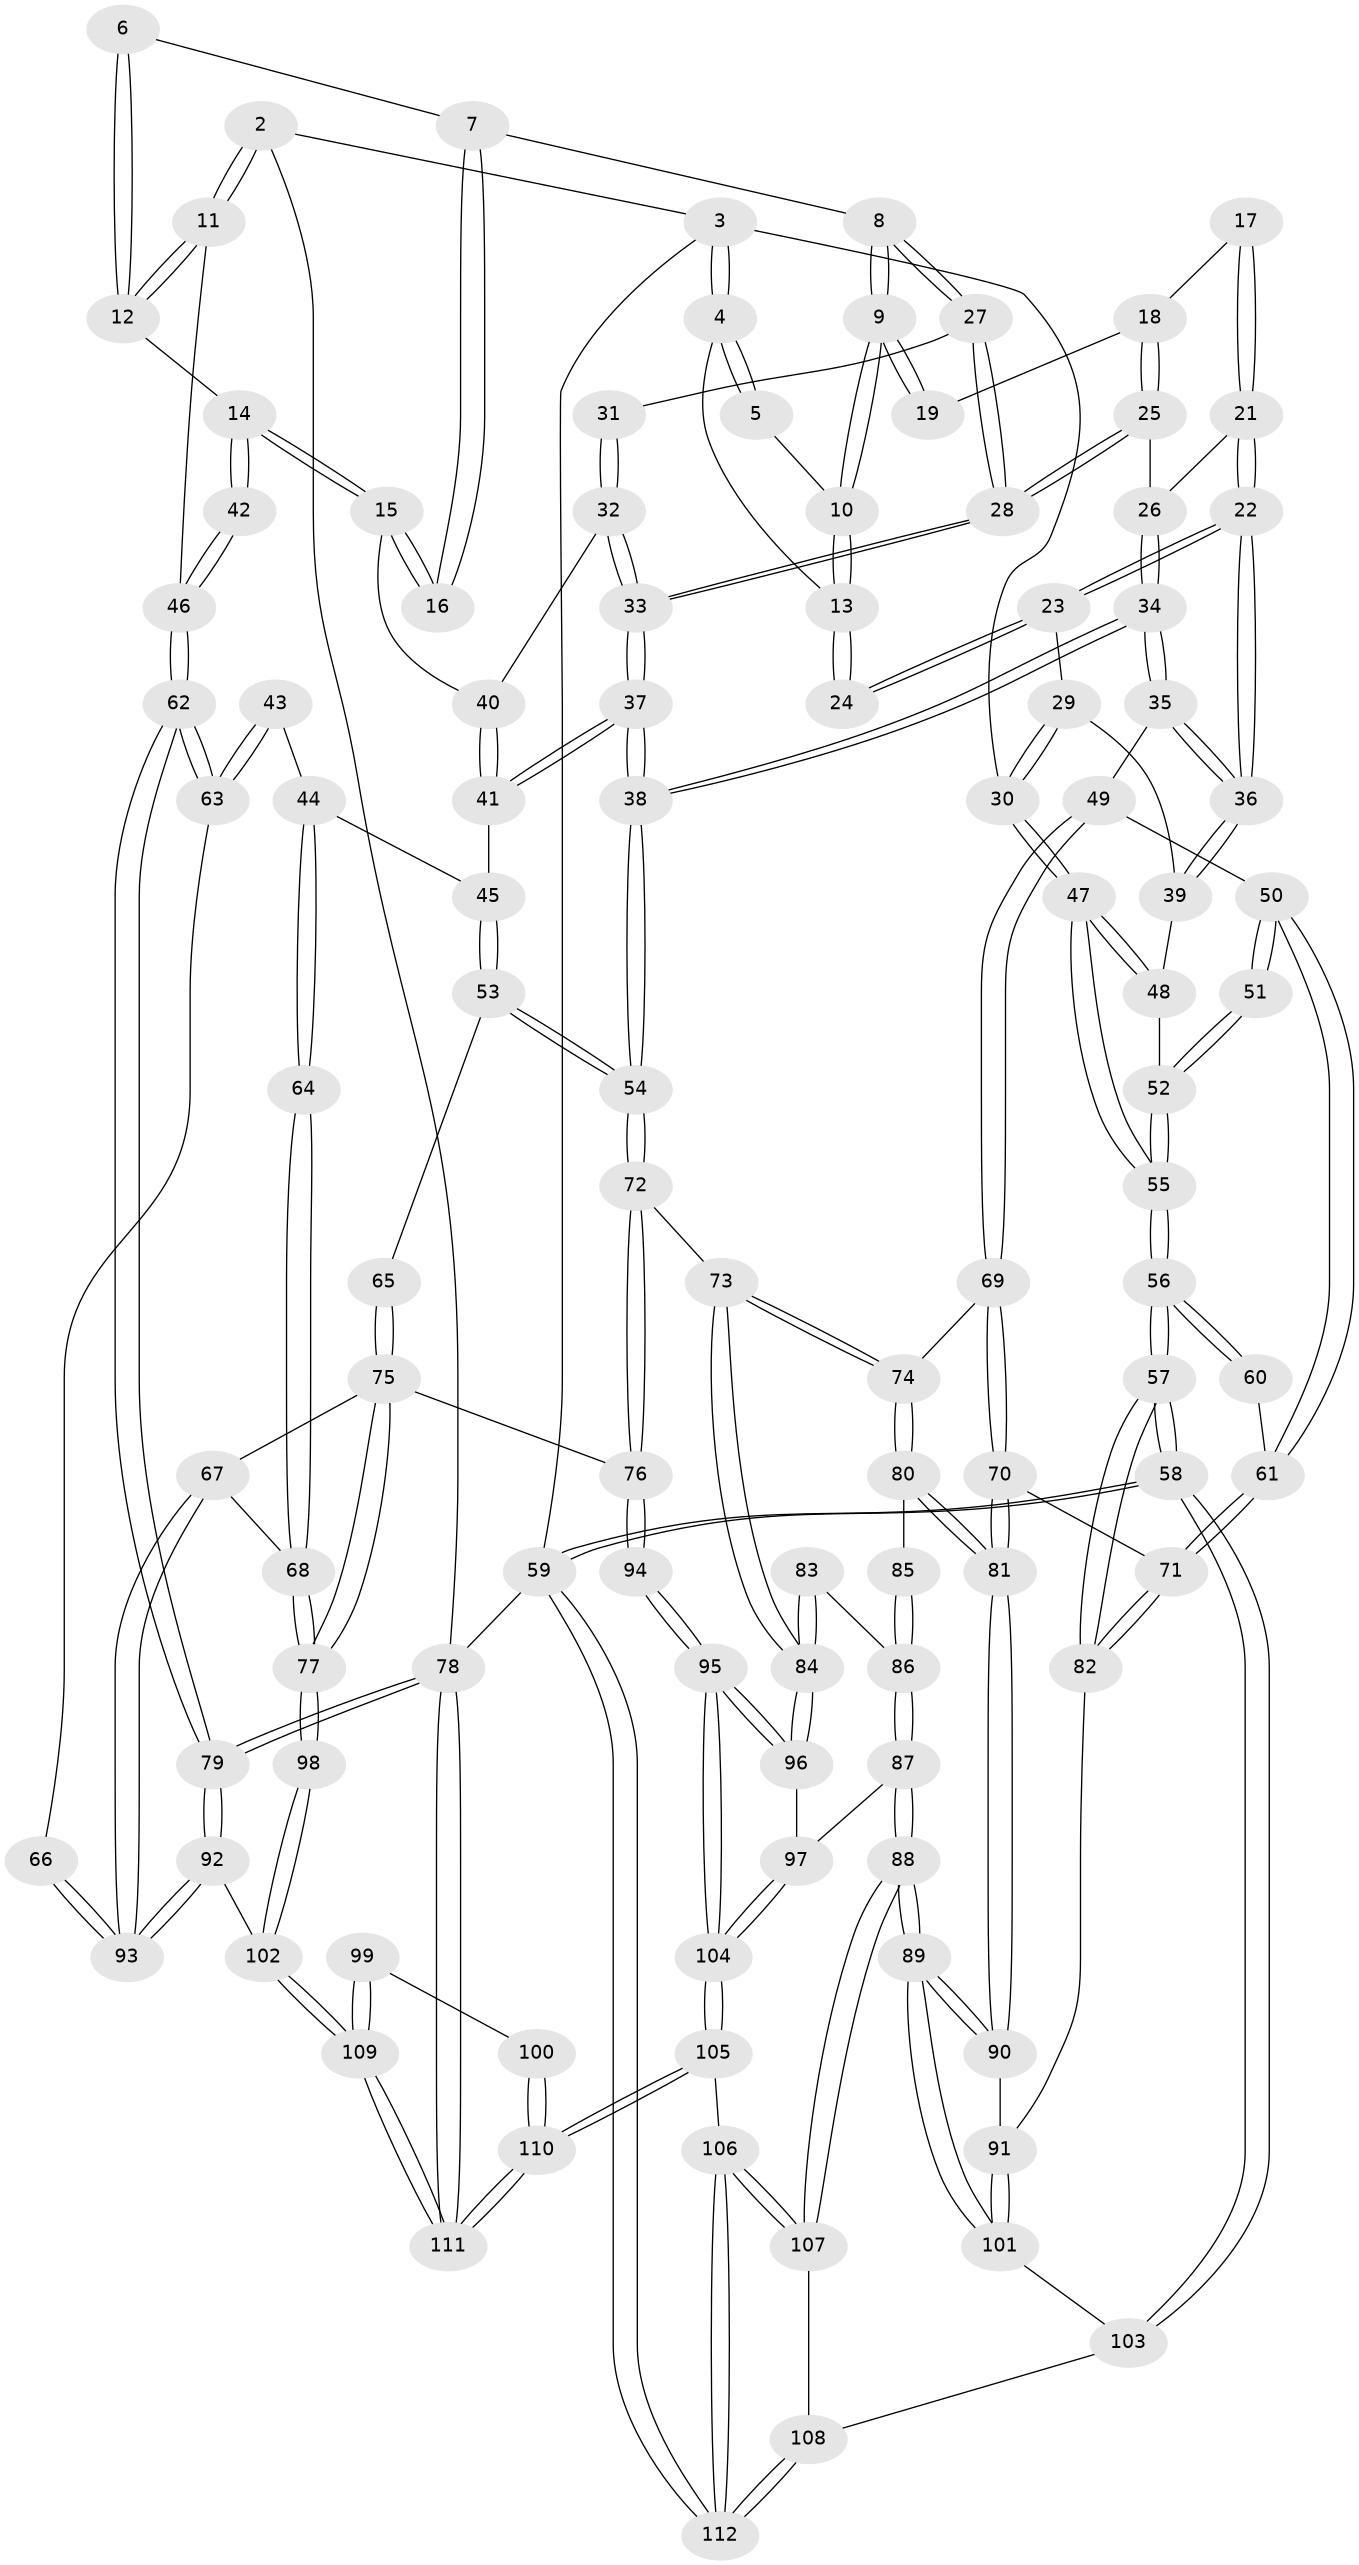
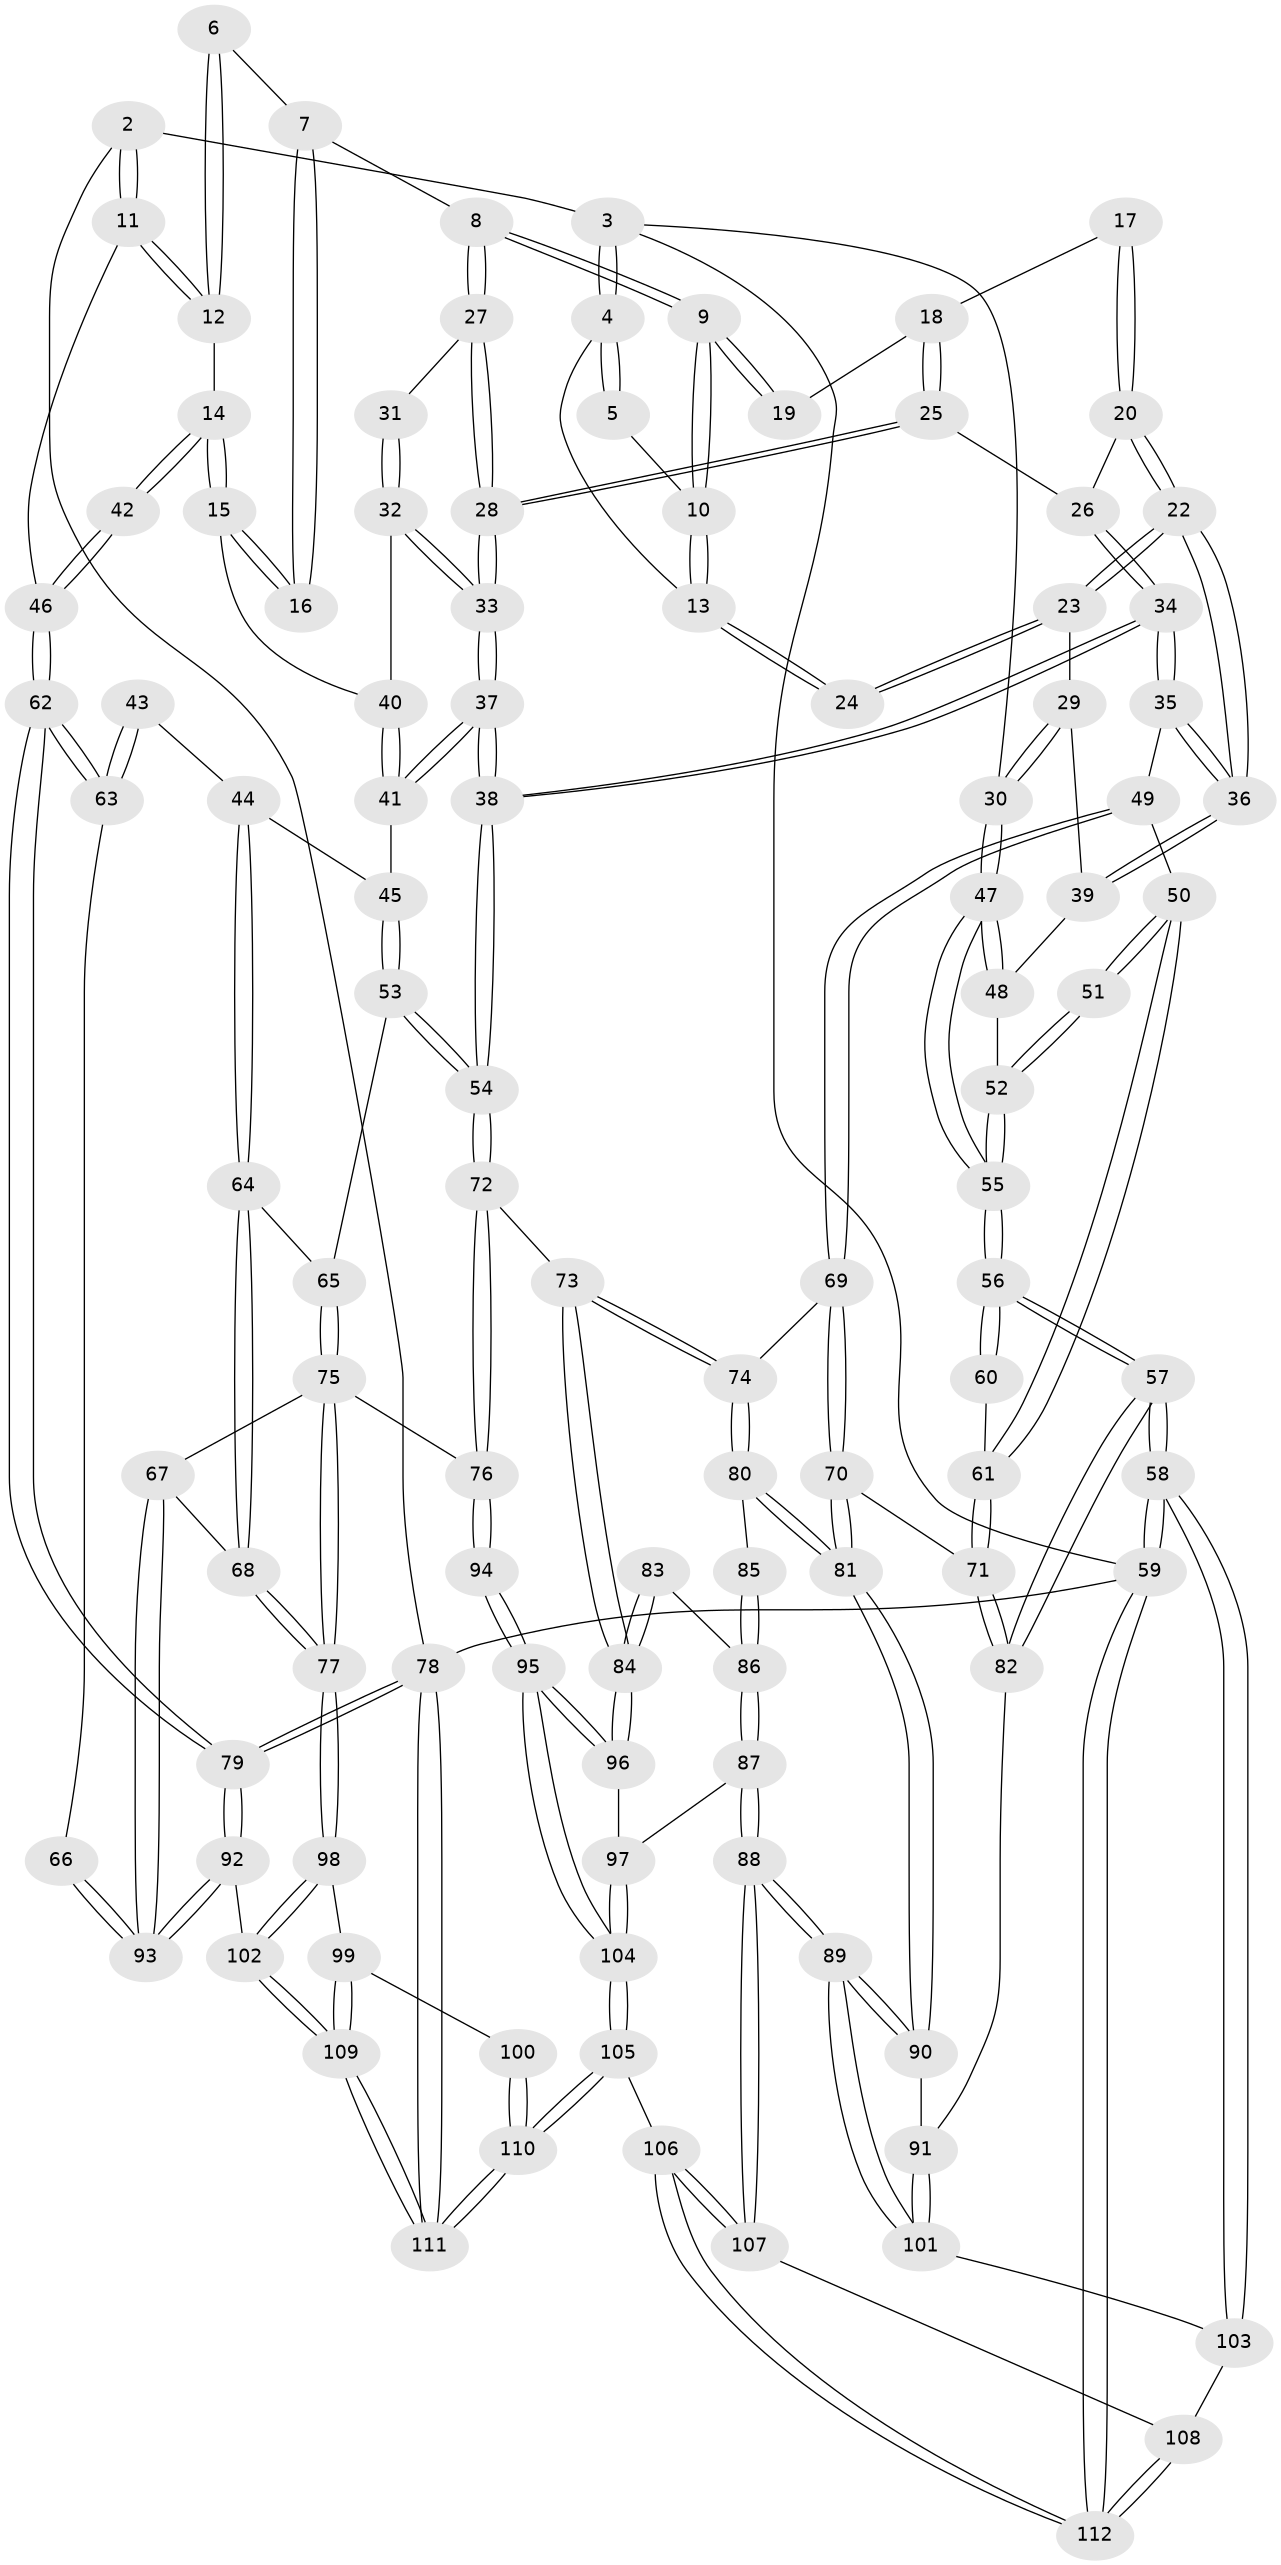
(1247, 415) -> (1126, 415)
none -> (287, 1234)
none -> (337, 1909)
